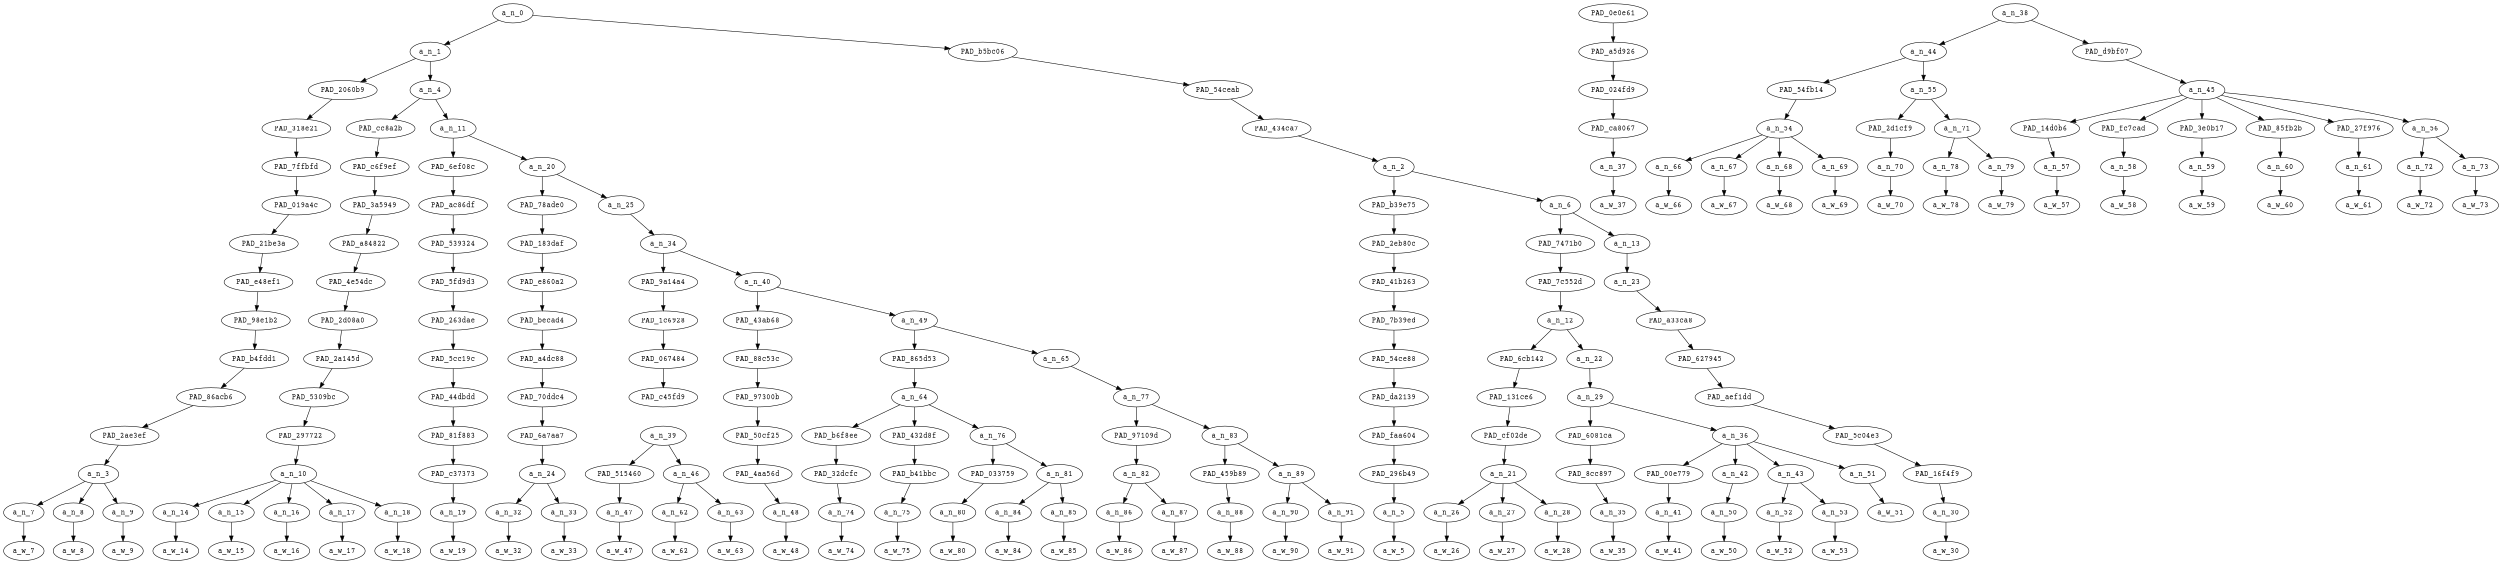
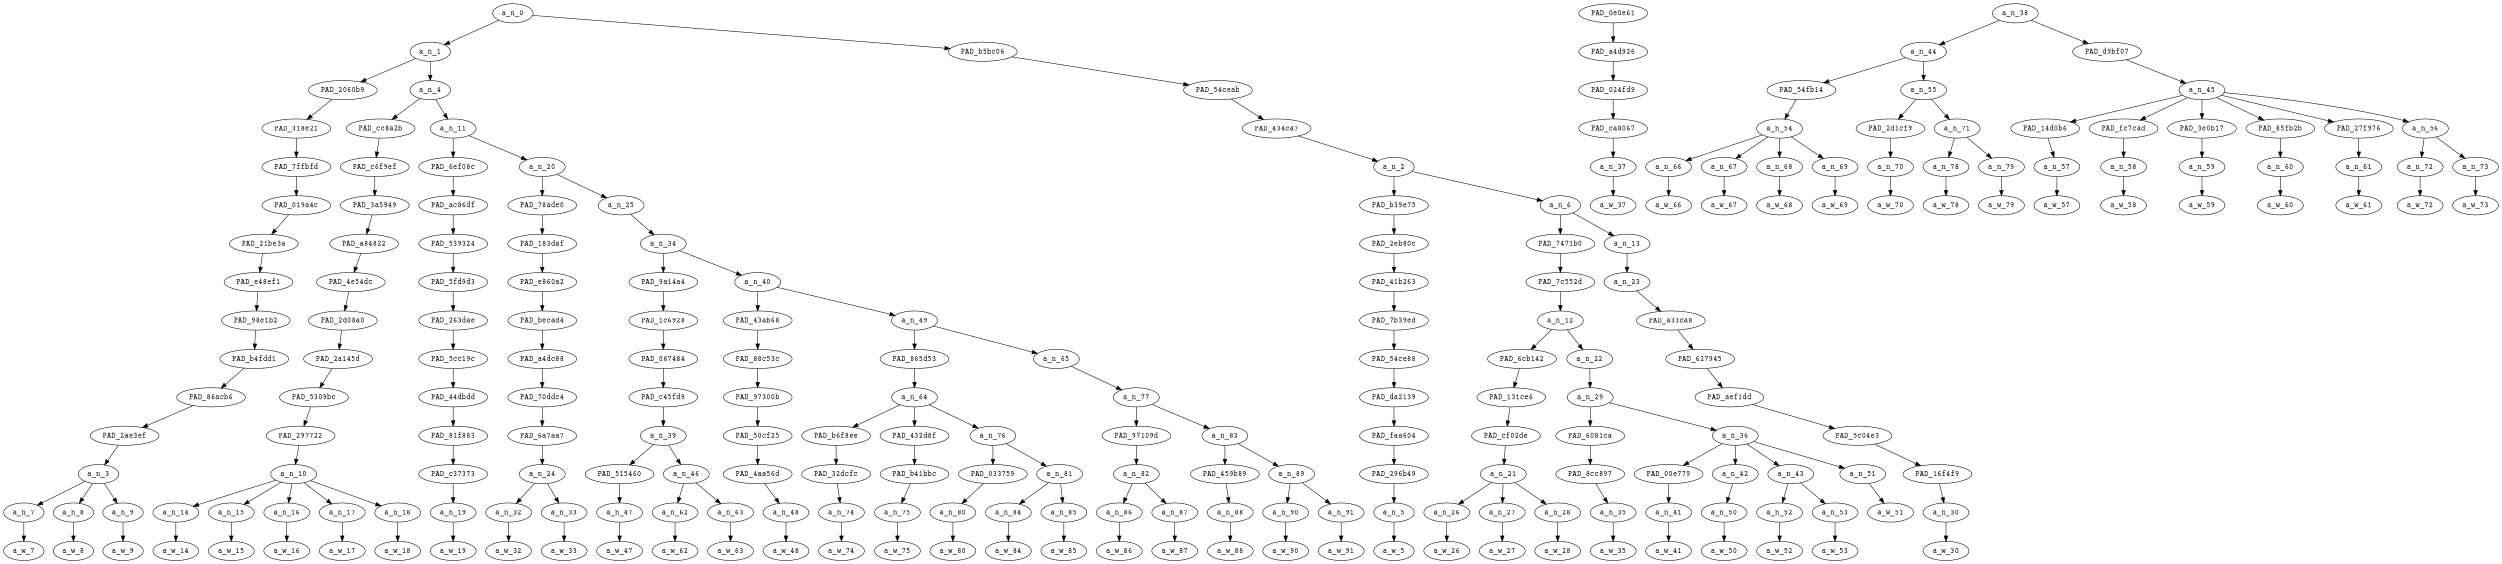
(1613, 52) -> (1613, 52)
none -> (663, 414)
